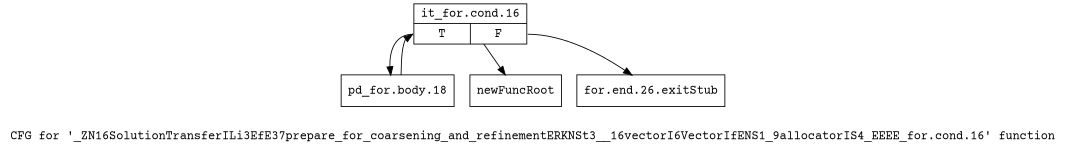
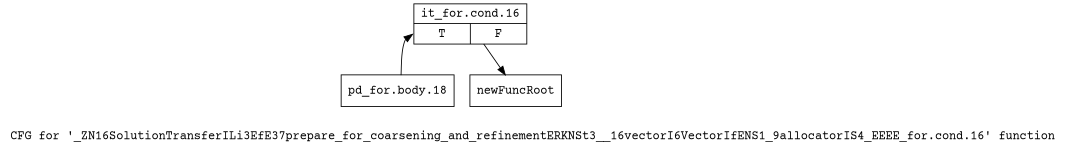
(394, 45) -> none
(651, 91) -> none
